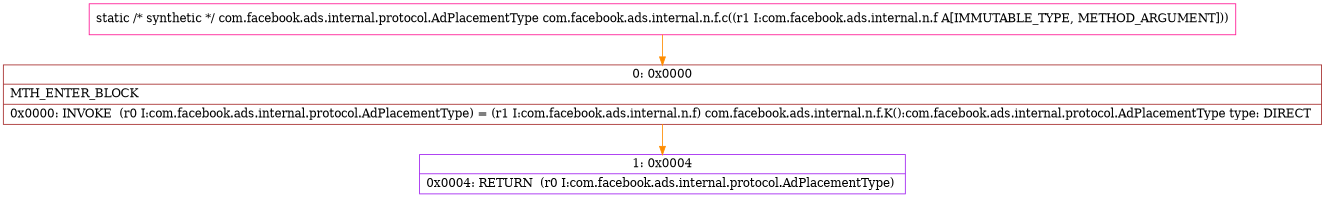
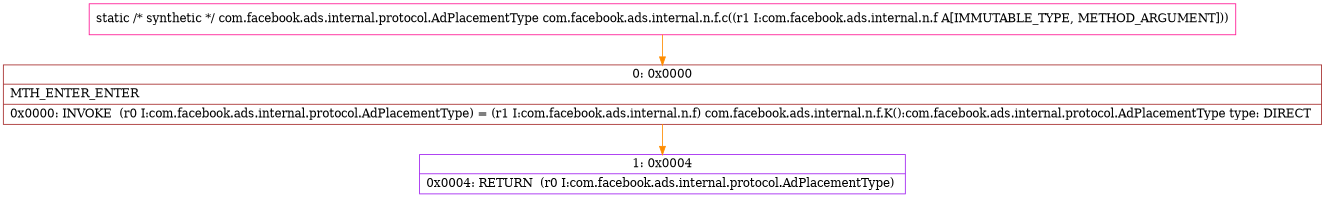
(75, 94) -> (75, 94)
